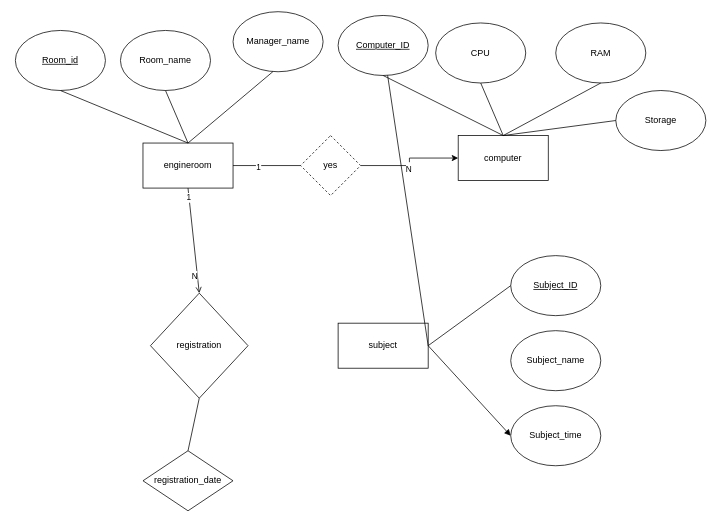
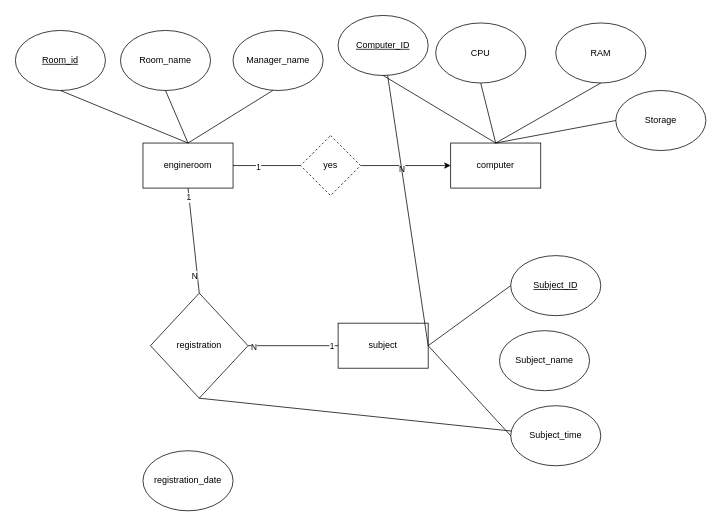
(278, 42) -> (278, 60)
(503, 158) -> (495, 165)
(199, 288) -> (199, 289)
none -> (293, 345)
(555, 360) -> (544, 360)
(194, 424) -> (355, 414)
(504, 428) -> (507, 432)
(188, 480) -> (188, 480)
